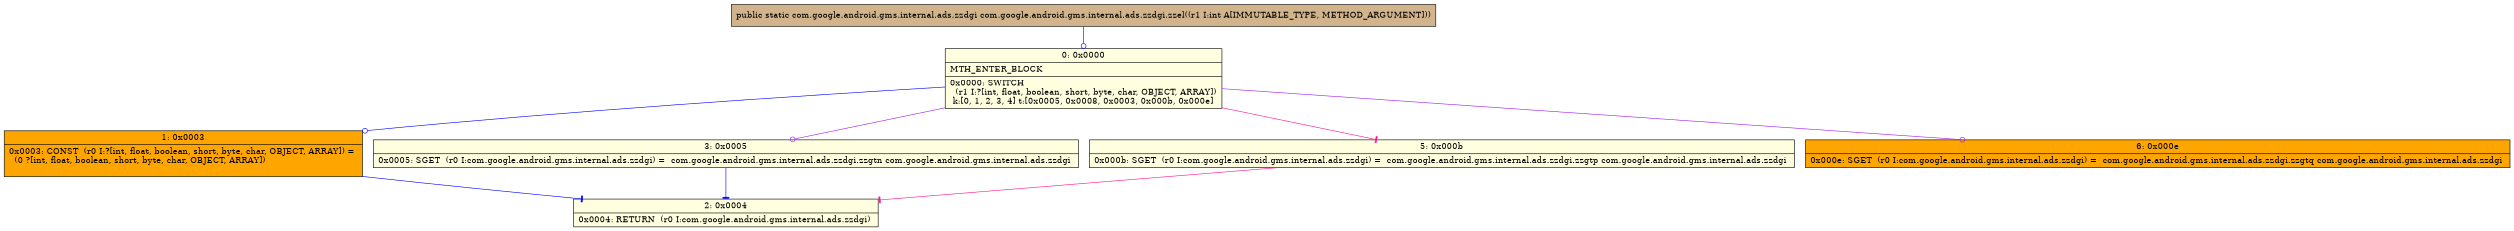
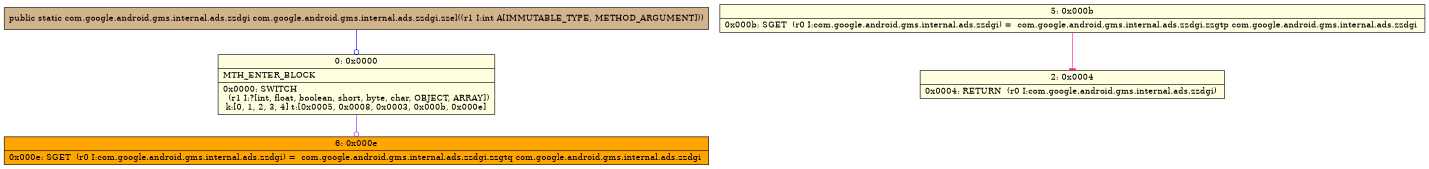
(1298, 123) -> none
(183, 154) -> none
(726, 154) -> none
